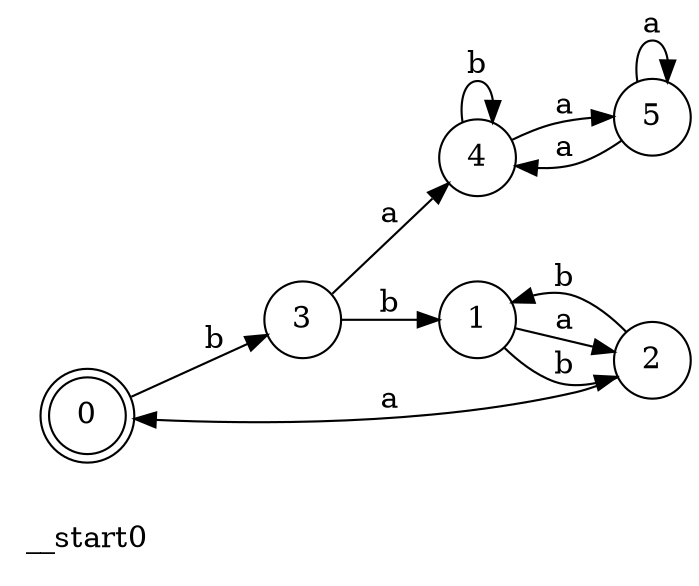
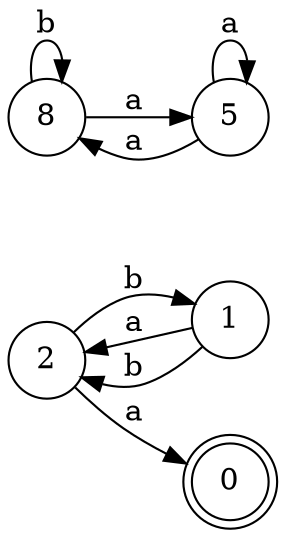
(478, 158) -> (47, 117)
(303, 320) -> none
(87, 539) -> none
